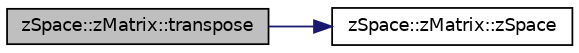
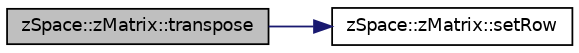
(452, 26) -> (452, 26)
